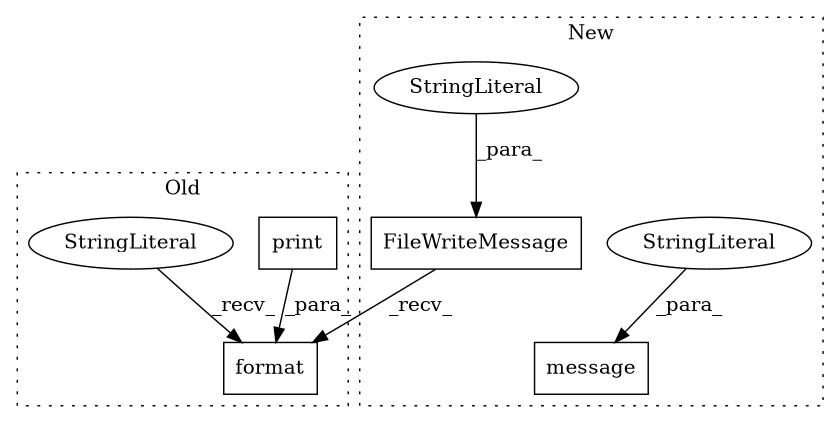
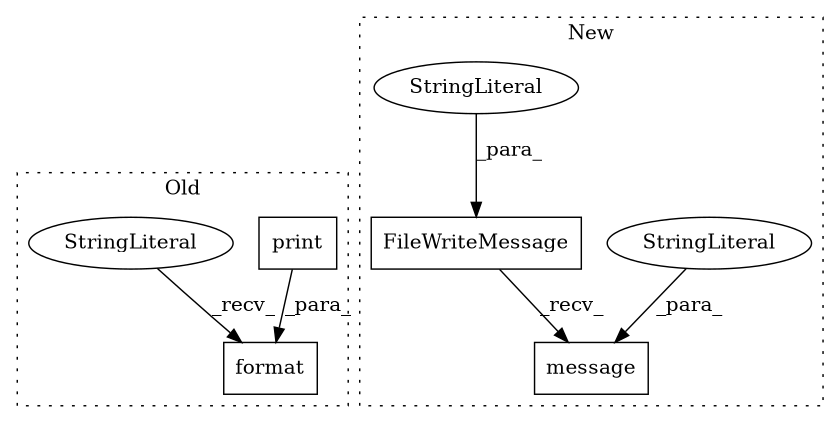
(381, 302) -> (529, 301)
